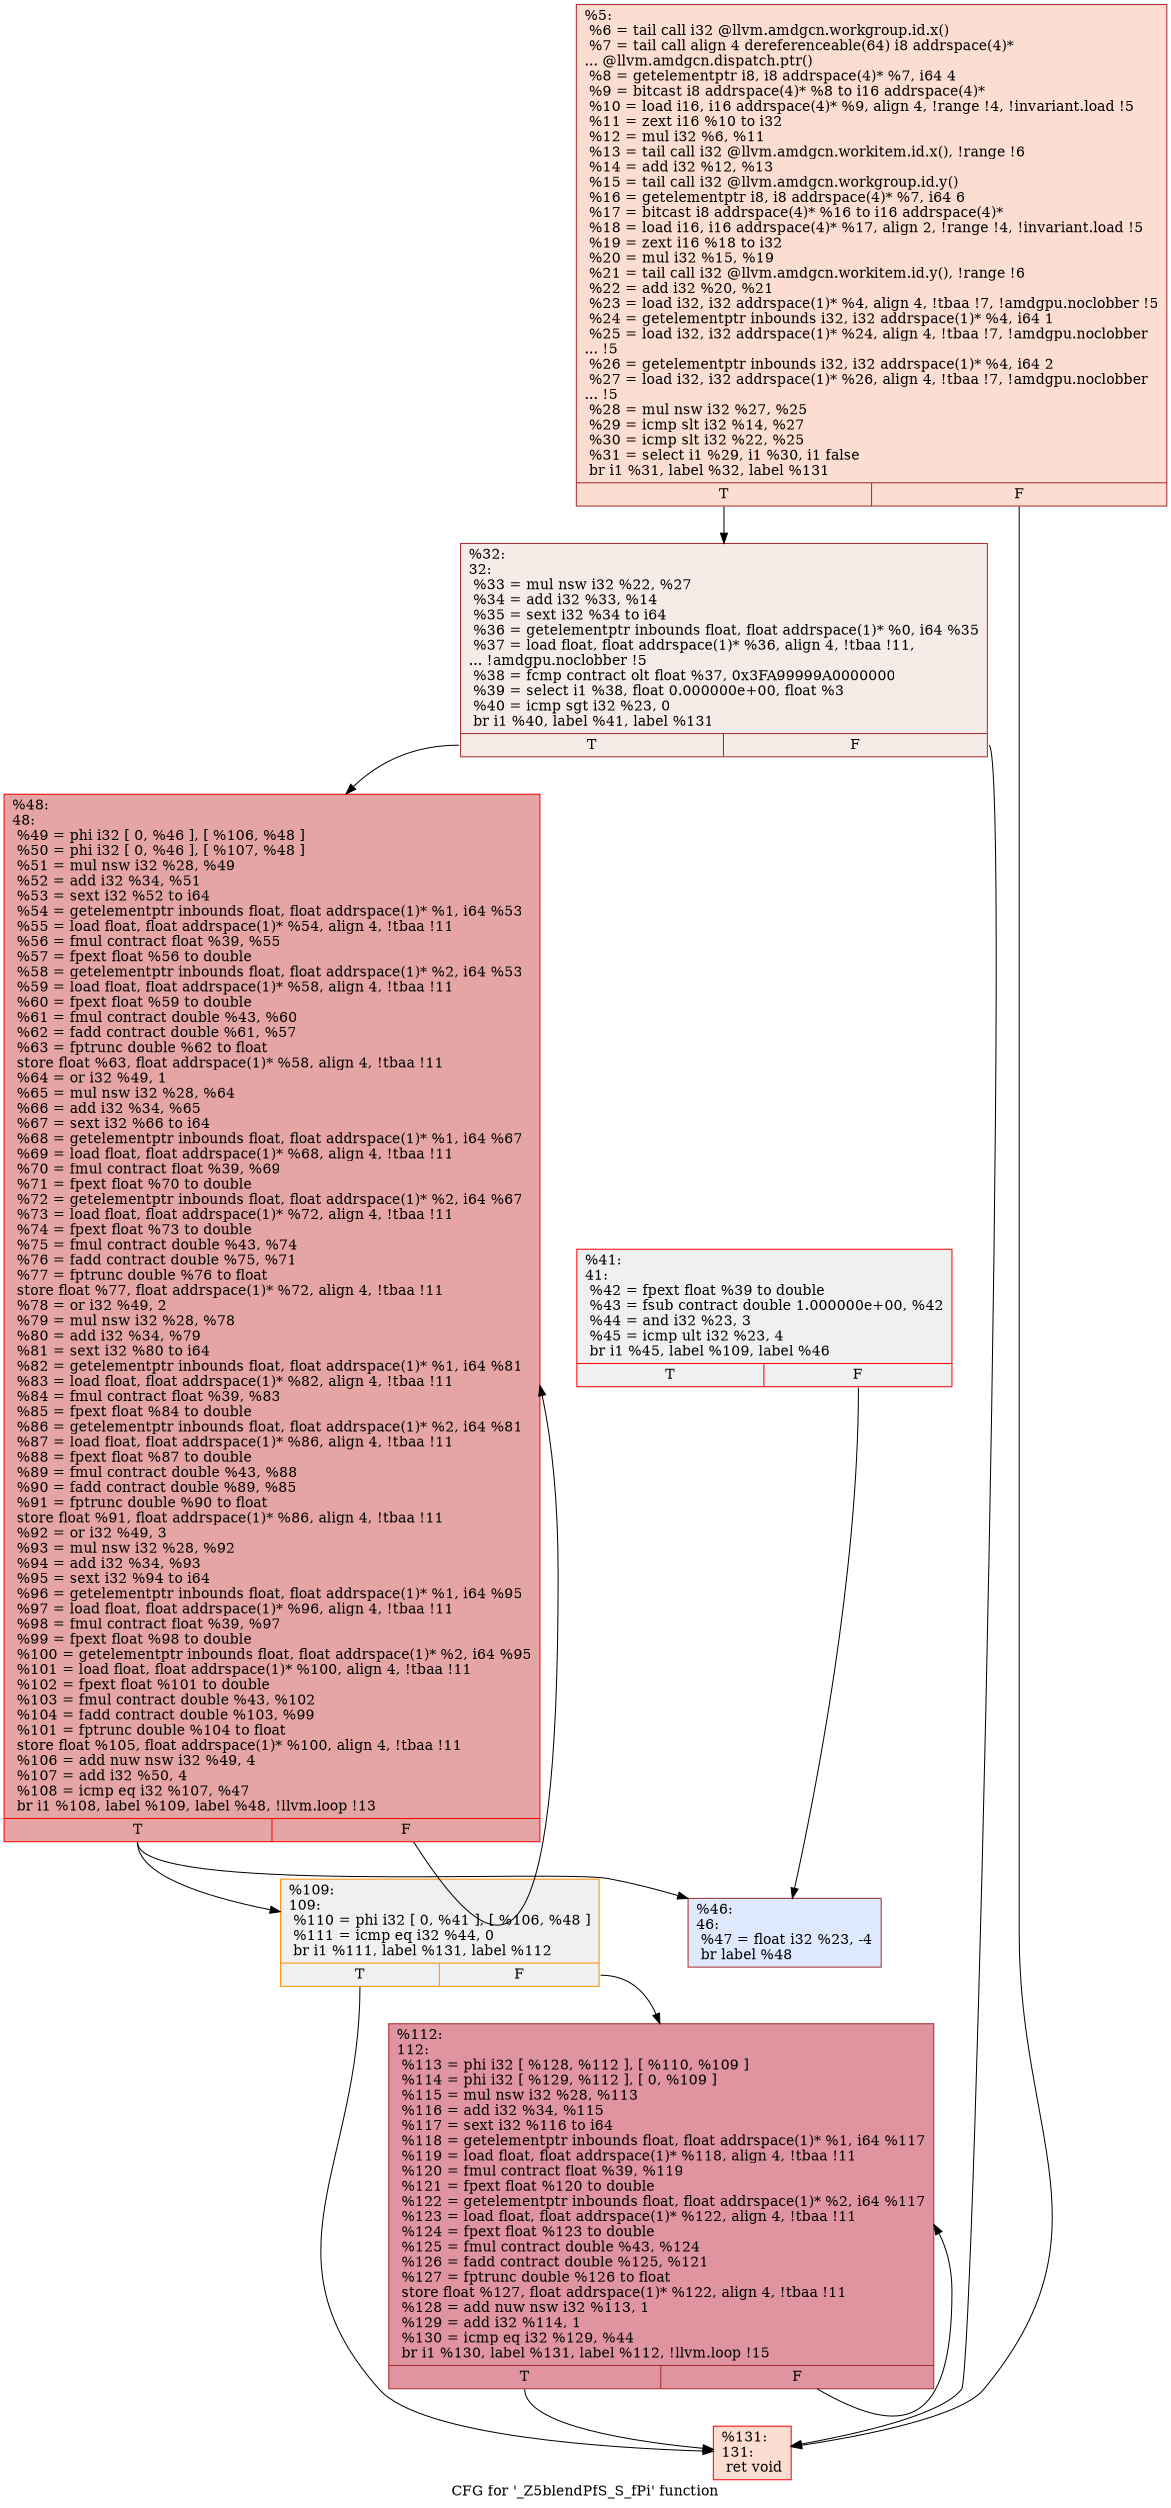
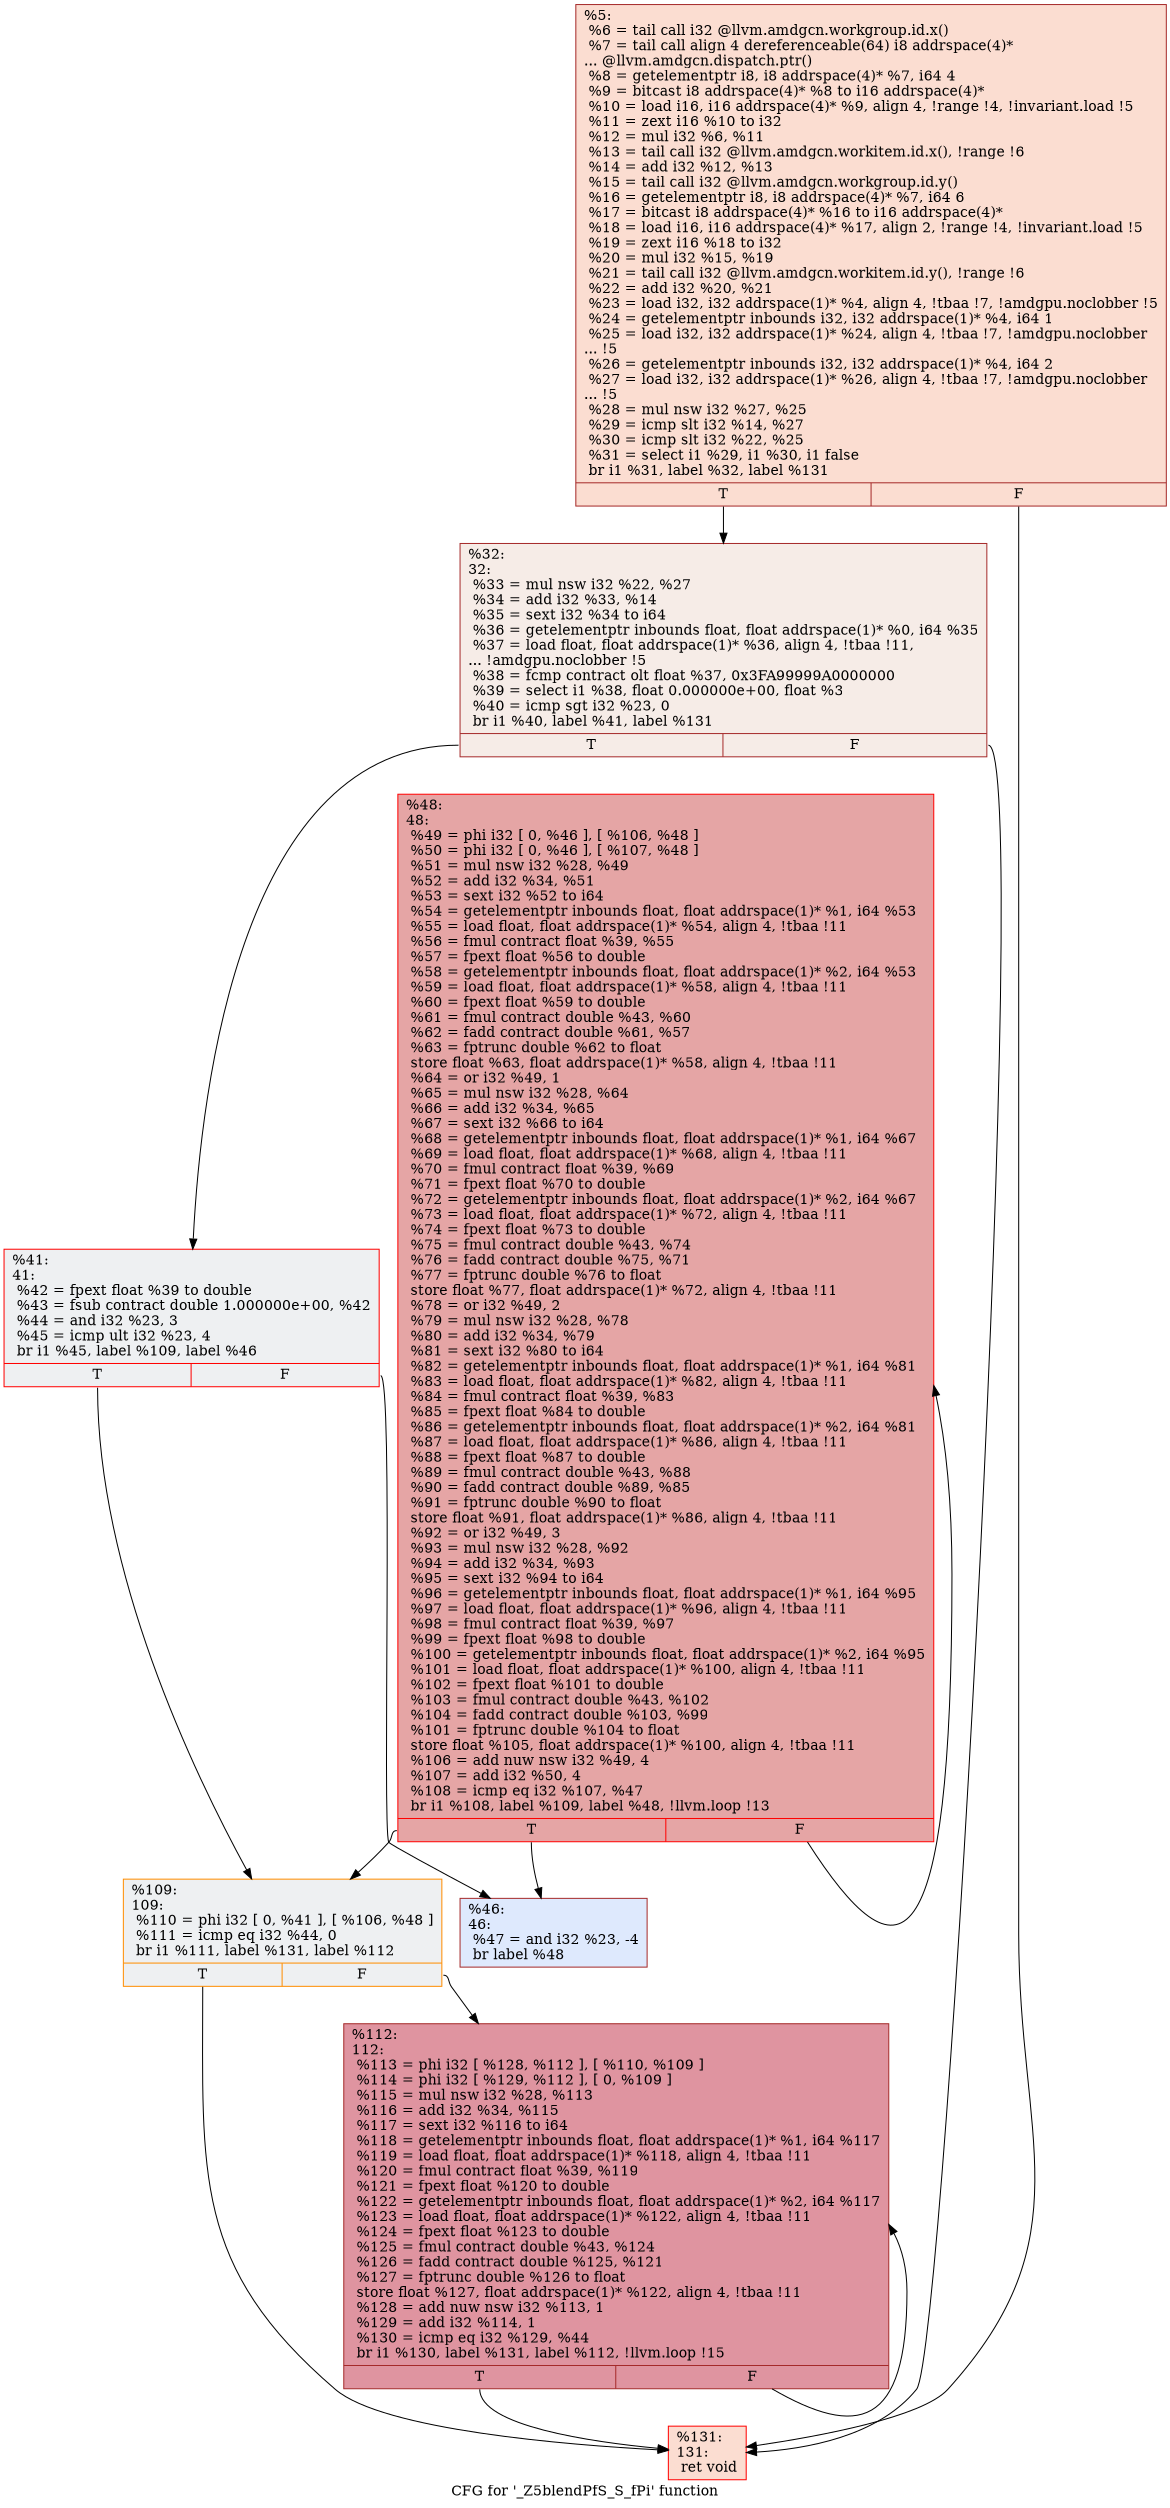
(402, 755) -> (247, 938)
none -> (144, 1637)
(785, 1940) -> (554, 1940)
